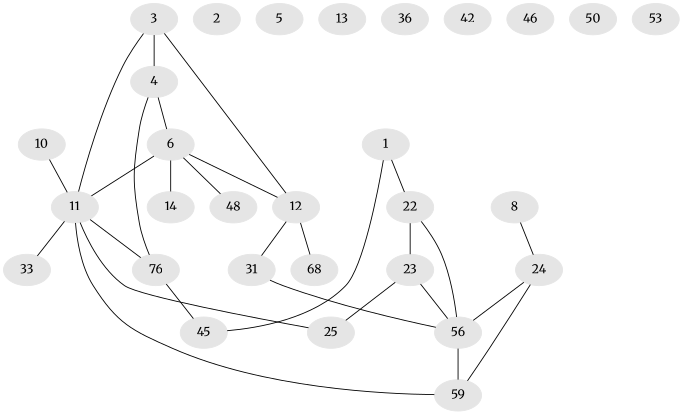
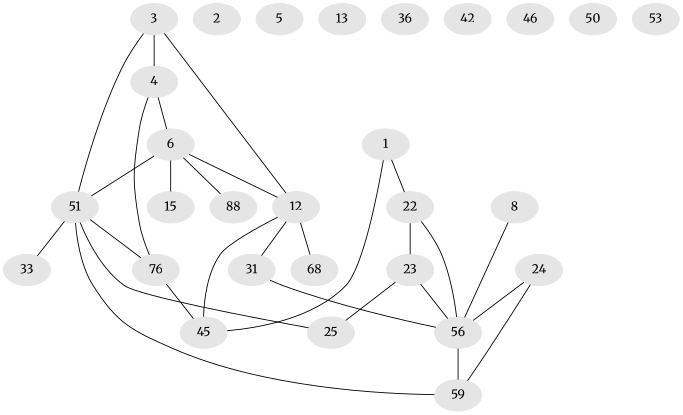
(42, 145) -> none
(75, 207) -> (75, 207)
(171, 207) -> (171, 207)
(233, 207) -> (233, 207)
(527, 239) -> (486, 270)
none -> (221, 253)
